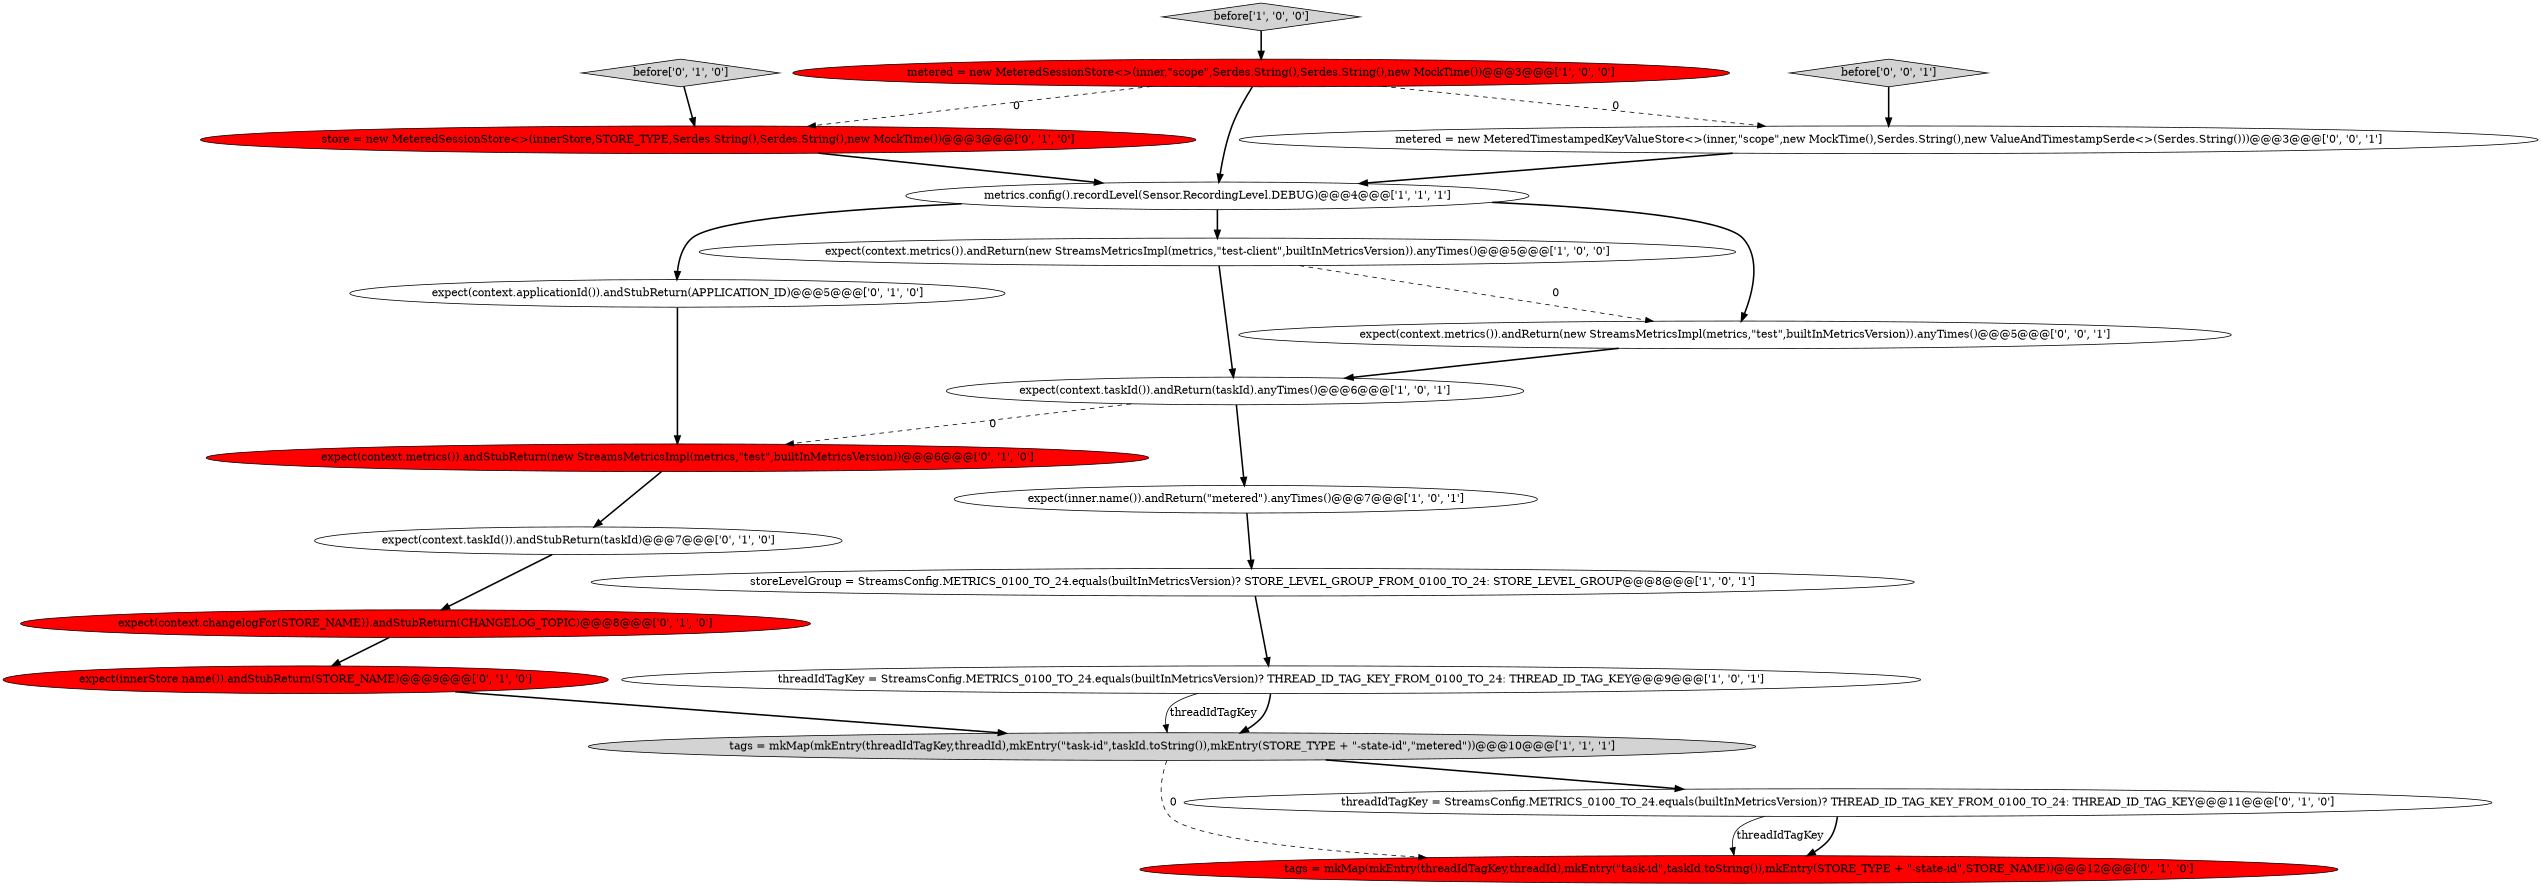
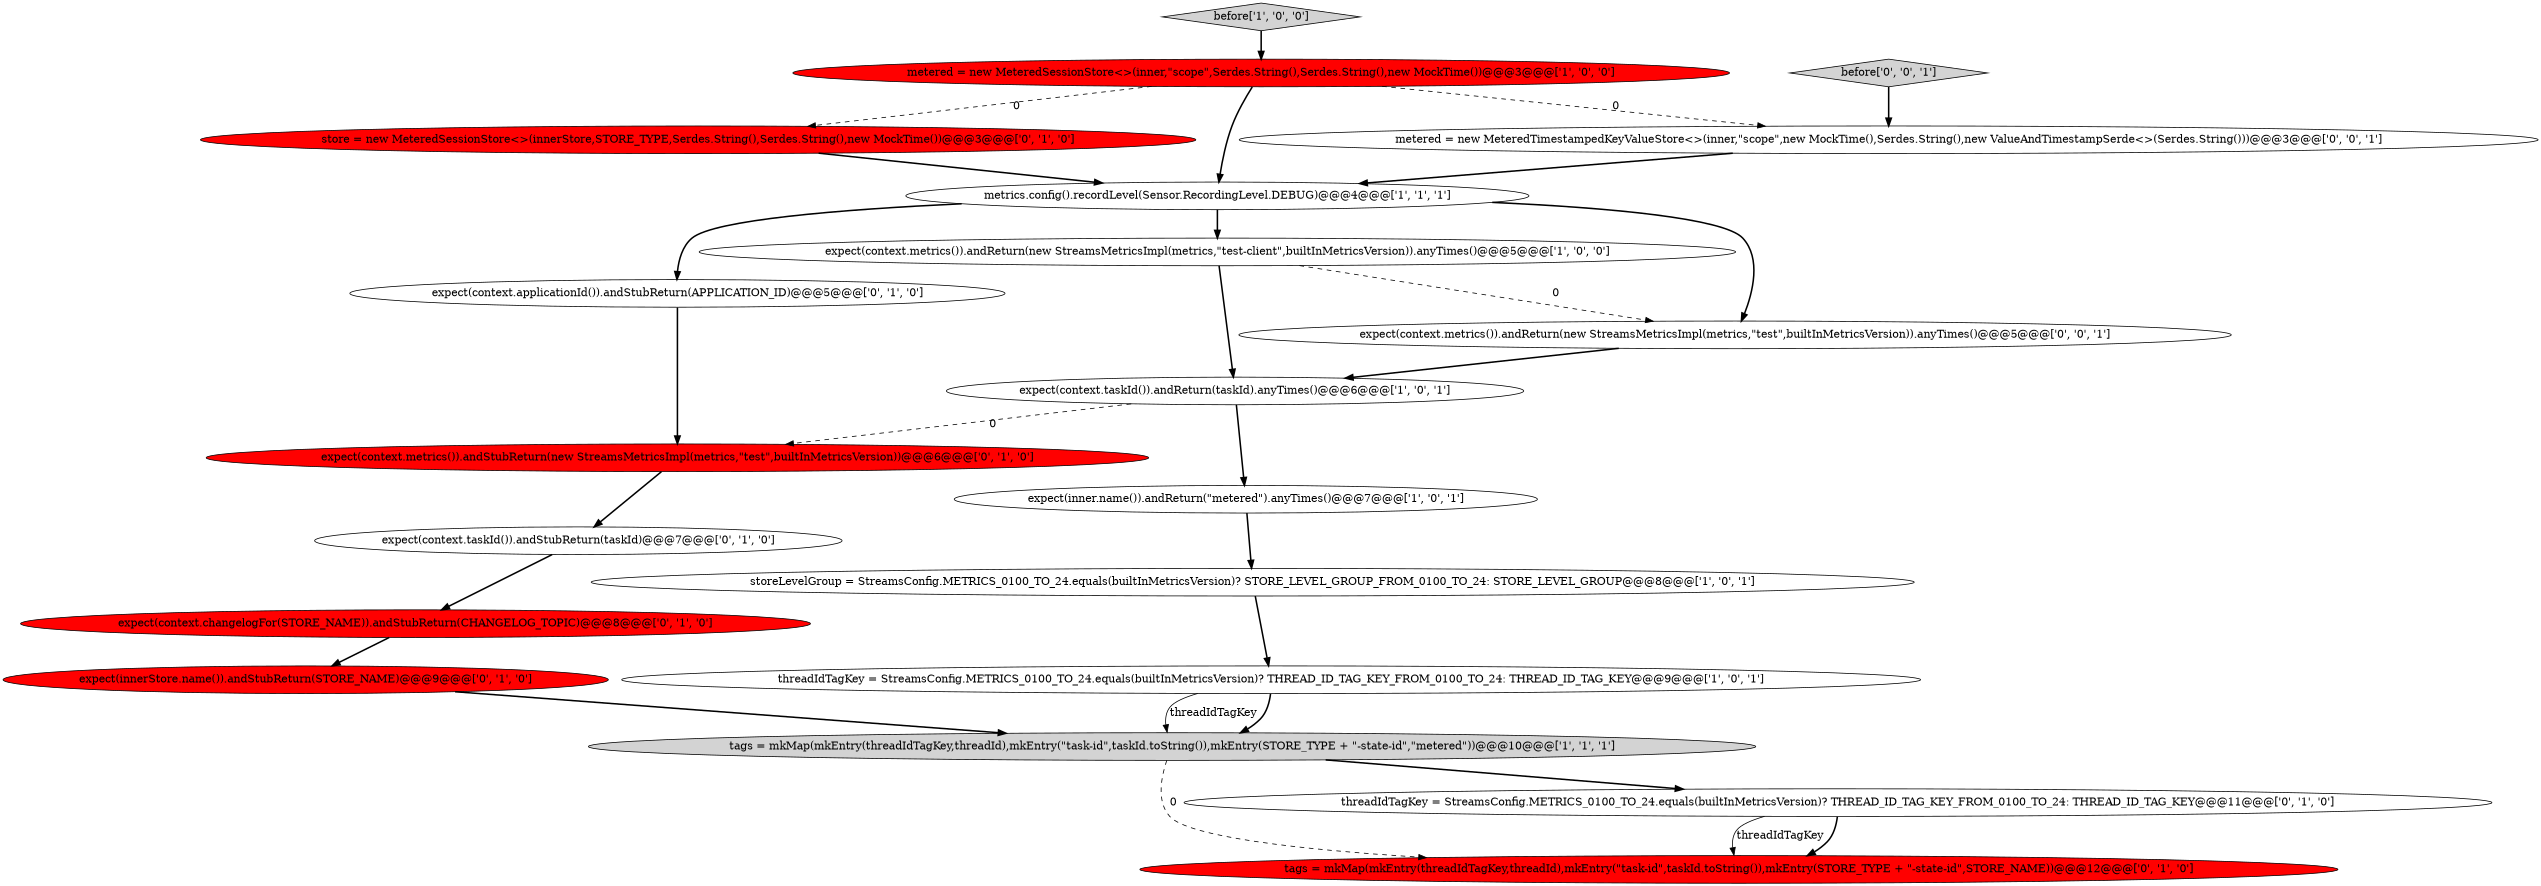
(680, 73) -> none
